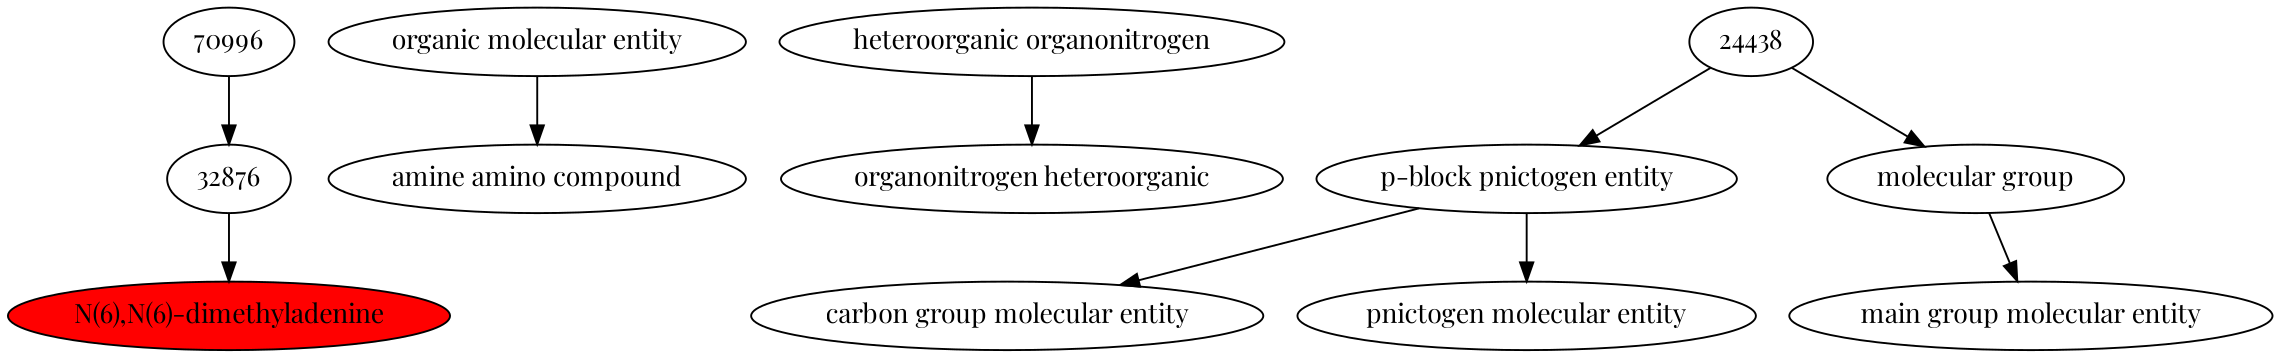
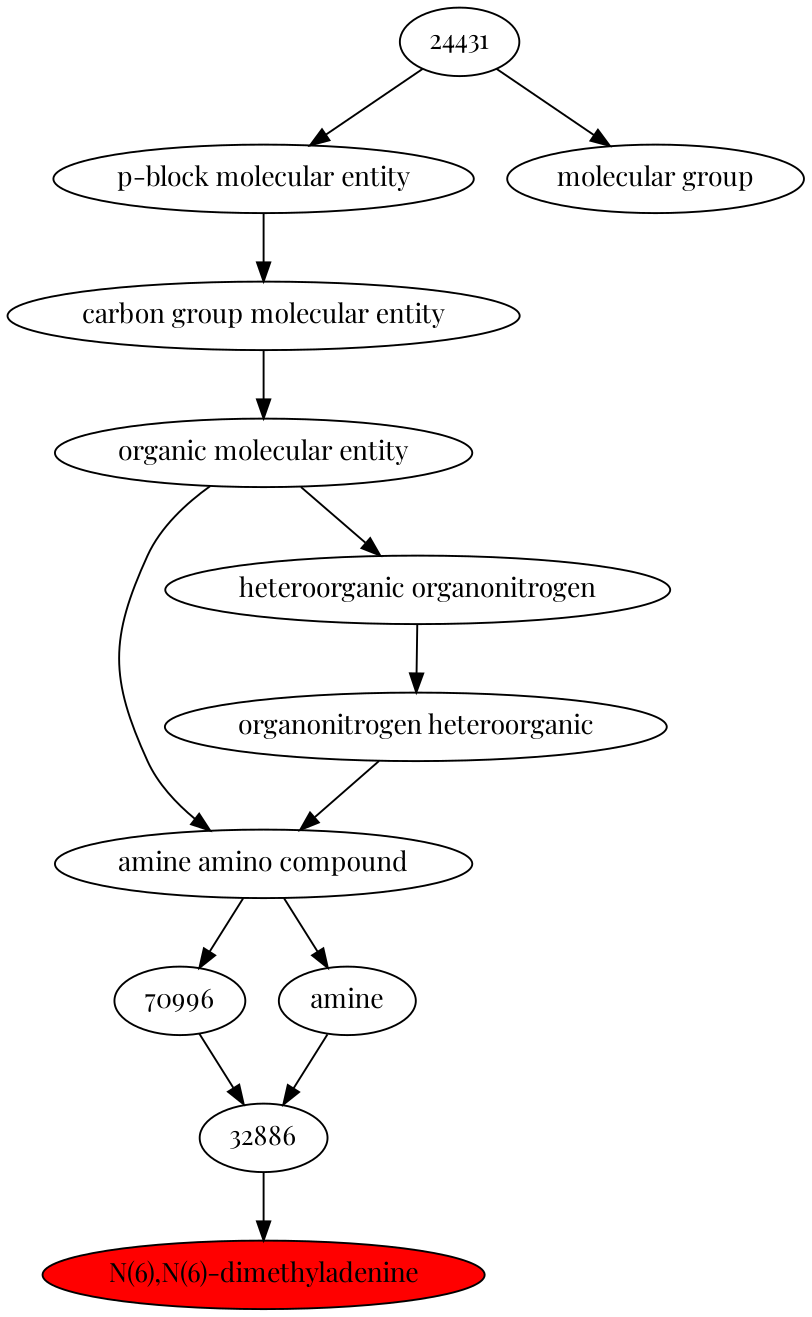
(1751, 42) -> (460, 42)
(229, 179) -> (264, 1138)
(1527, 179) -> (264, 179)
(1527, 316) -> none
(2031, 316) -> none
none -> (264, 375)
none -> (333, 515)
none -> (347, 789)
none -> (226, 925)
none -> (347, 1001)
